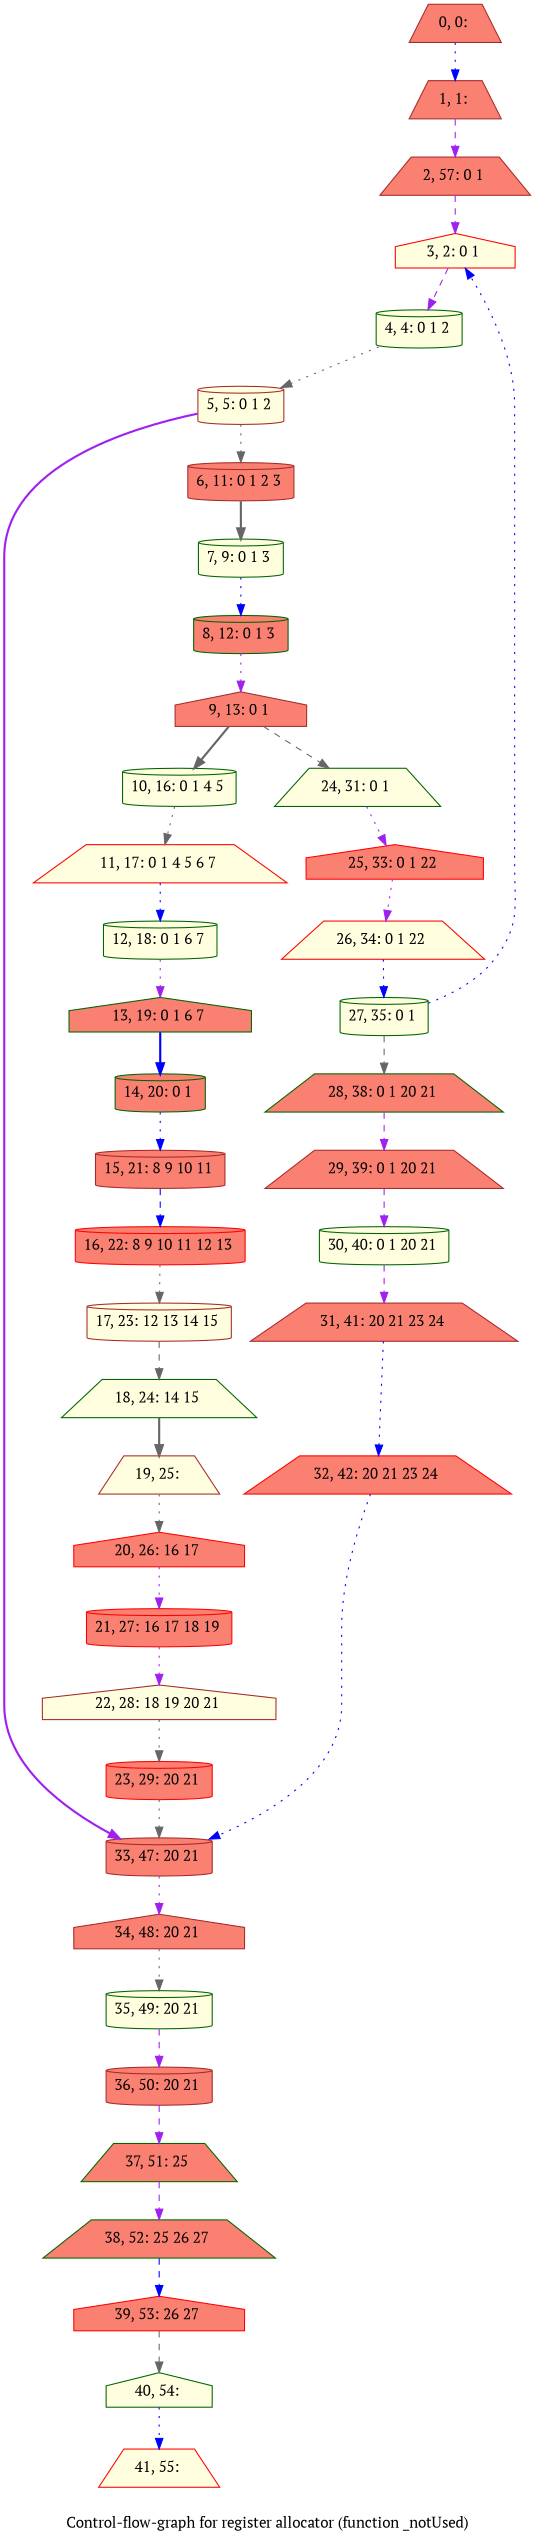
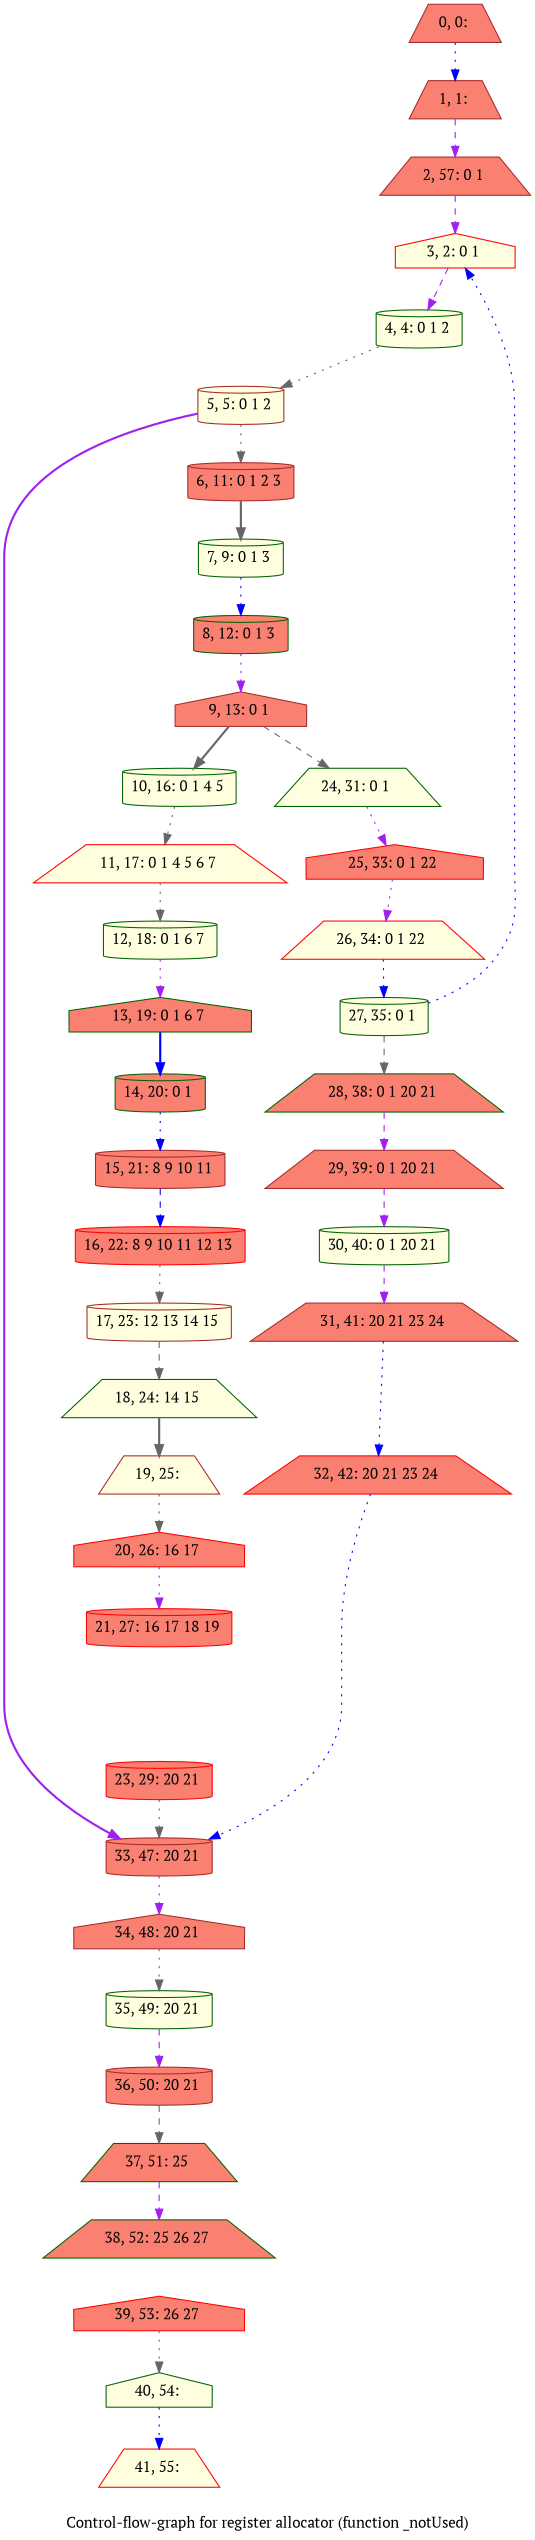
(160, 897) -> (160, 897)
(159, 1704) -> none
(159, 2119) -> (159, 2119)
(159, 2272) -> none
(159, 2346) -> (159, 2346)
